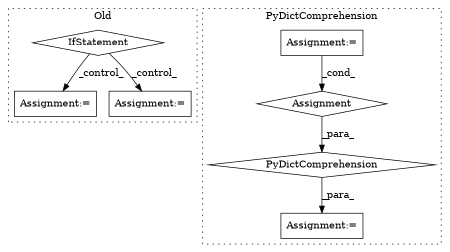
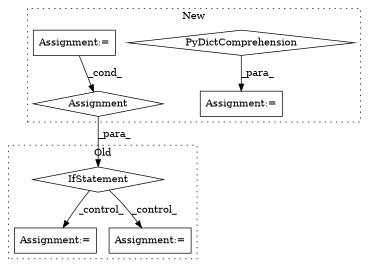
(322, 16) -> (194, 16)
(322, 131) -> (98, 138)
